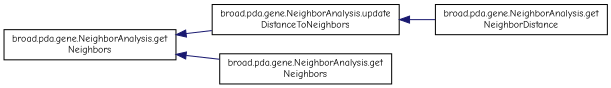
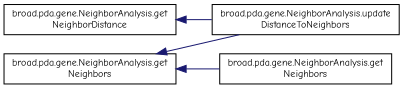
(422, 20) -> (199, 20)
